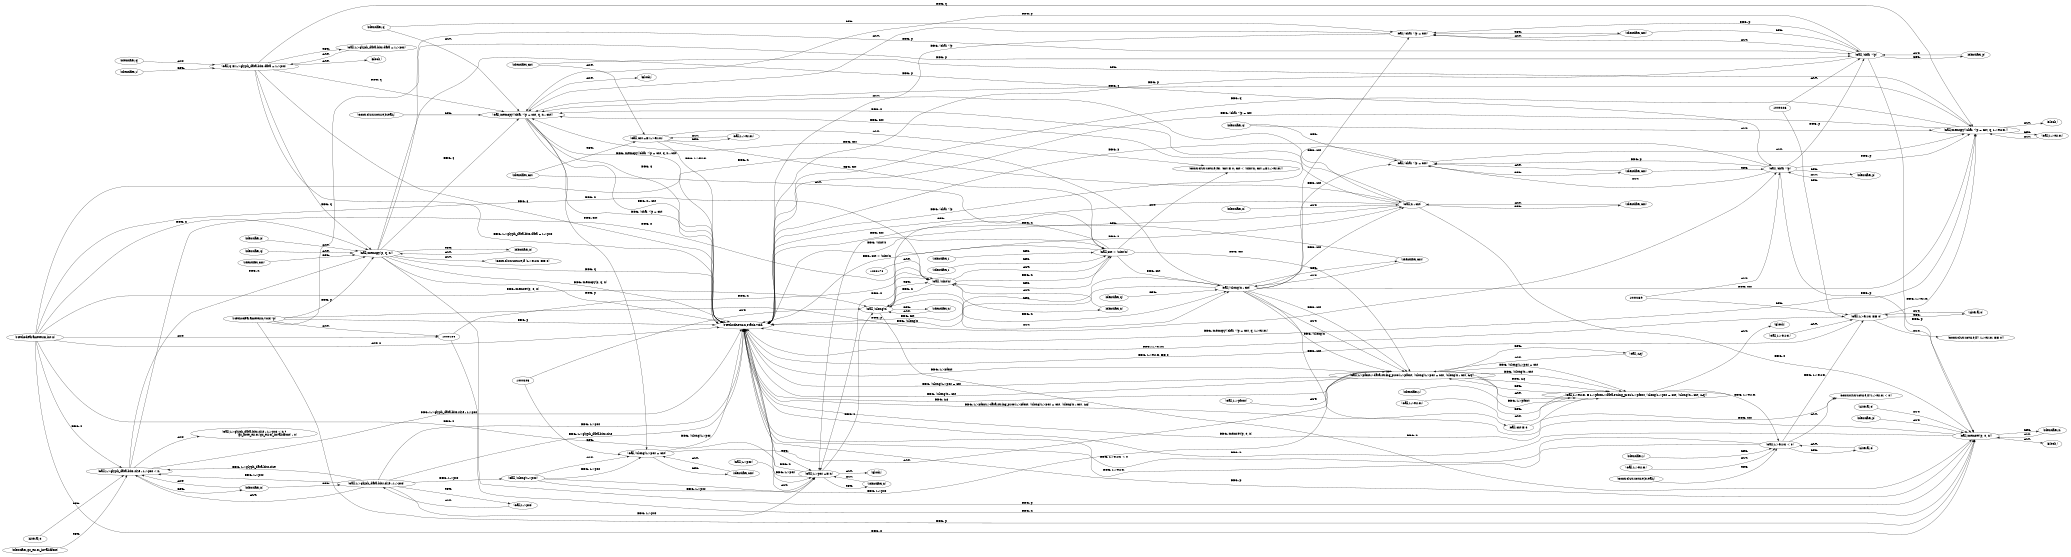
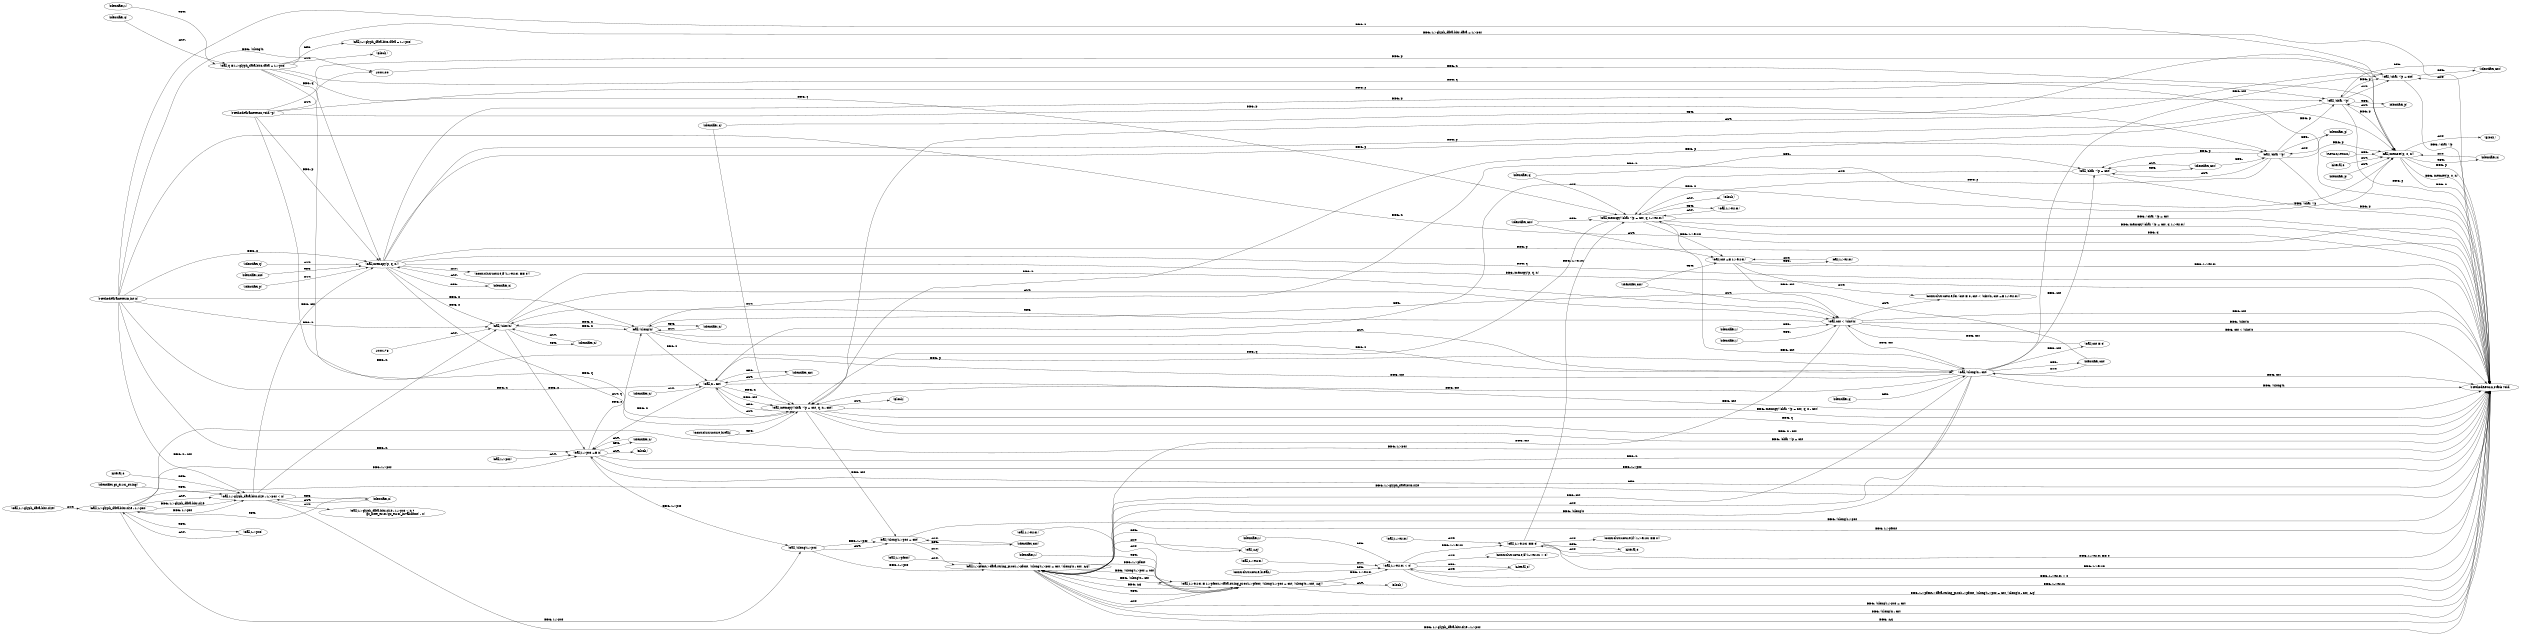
(321, 59) -> none
(1780, 108) -> none
none -> (2338, 154)
(449, 158) -> (617, 394)
(850, 167) -> (1787, 285)
(942, 219) -> (1729, 401)
none -> (1685, 238)
(254, 271) -> (308, 304)
(908, 282) -> (587, 322)
(523, 289) -> (455, 297)
(1636, 298) -> none
(694, 300) -> (439, 301)
(499, 322) -> (1005, 361)
(182, 336) -> (253, 49)
(376, 343) -> (1397, 215)
(523, 381) -> none
none -> (742, 406)
(1684, 418) -> (1963, 340)
(77, 426) -> (183, 454)
(677, 491) -> (681, 515)
none -> (33, 509)
(35, 550) -> (118, 485)
